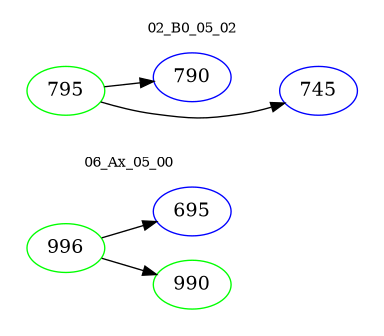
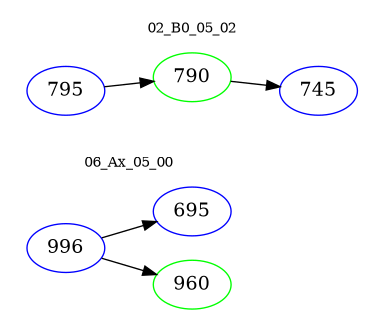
(192, 77) -> (192, 77)
(66, 91) -> (66, 91)
(186, 117) -> (249, 83)
(66, 248) -> (66, 248)
(192, 285) -> (192, 285)
